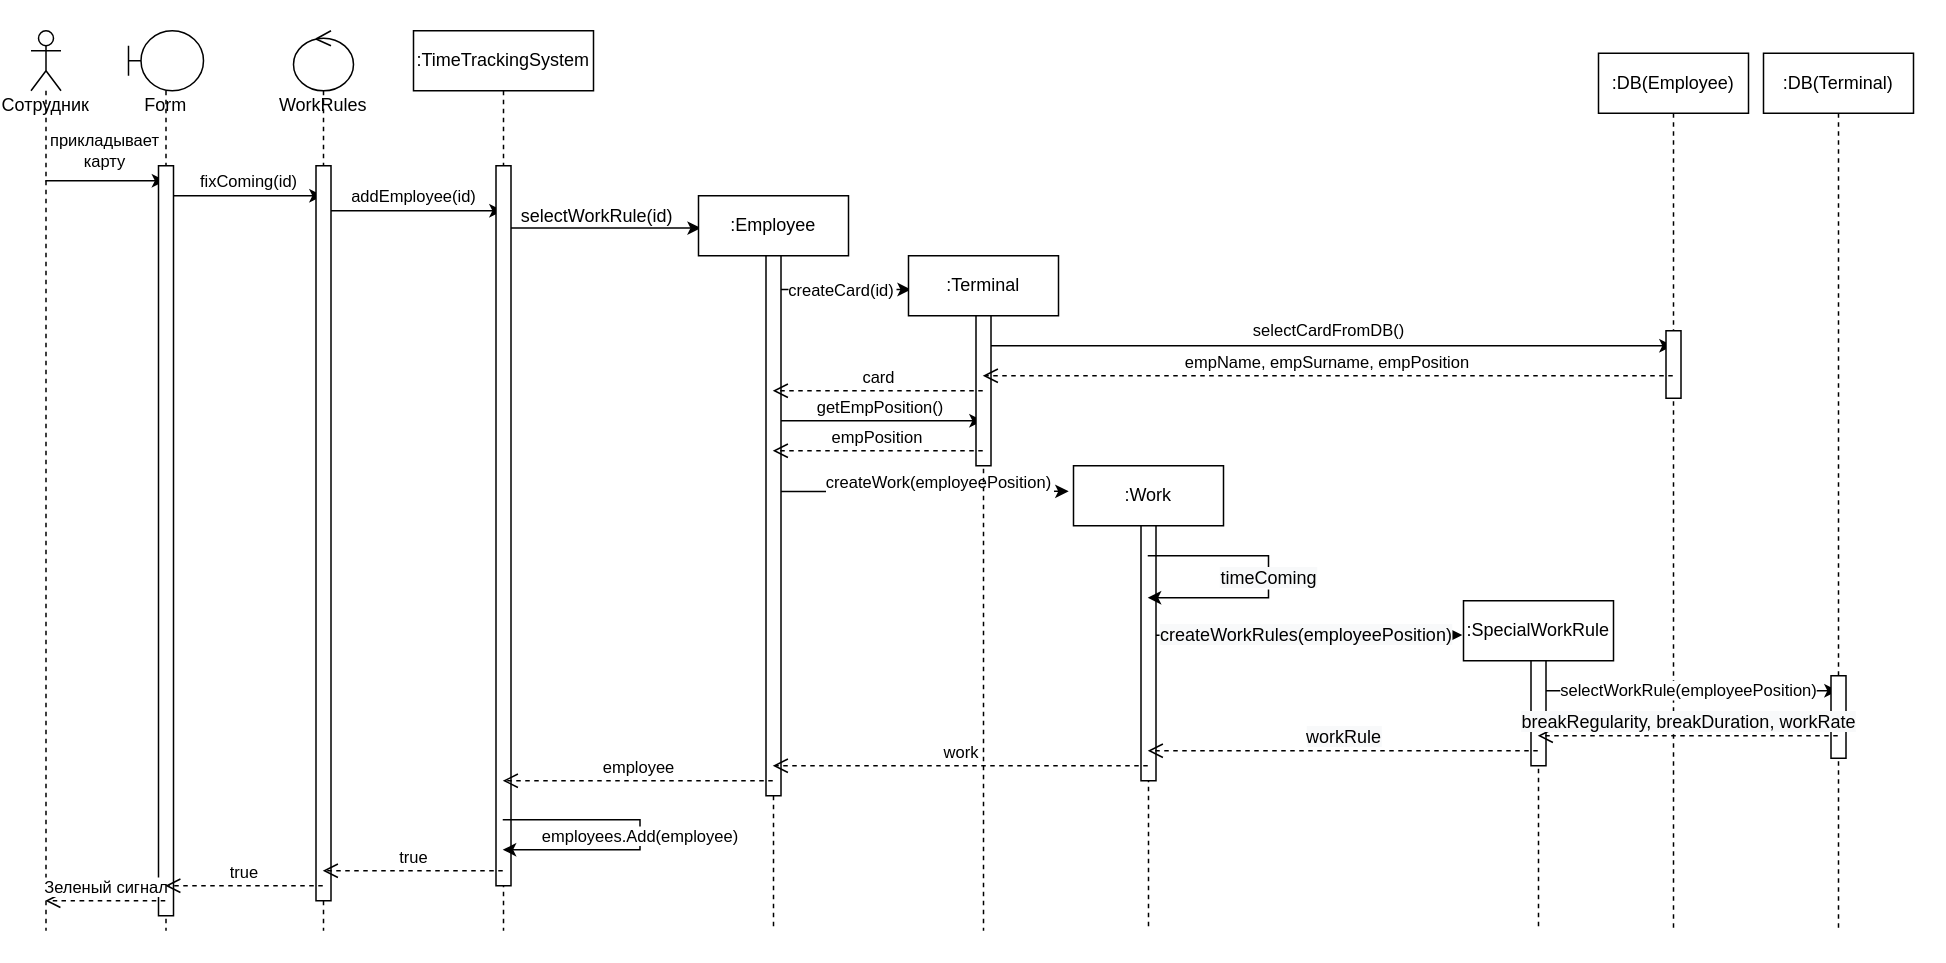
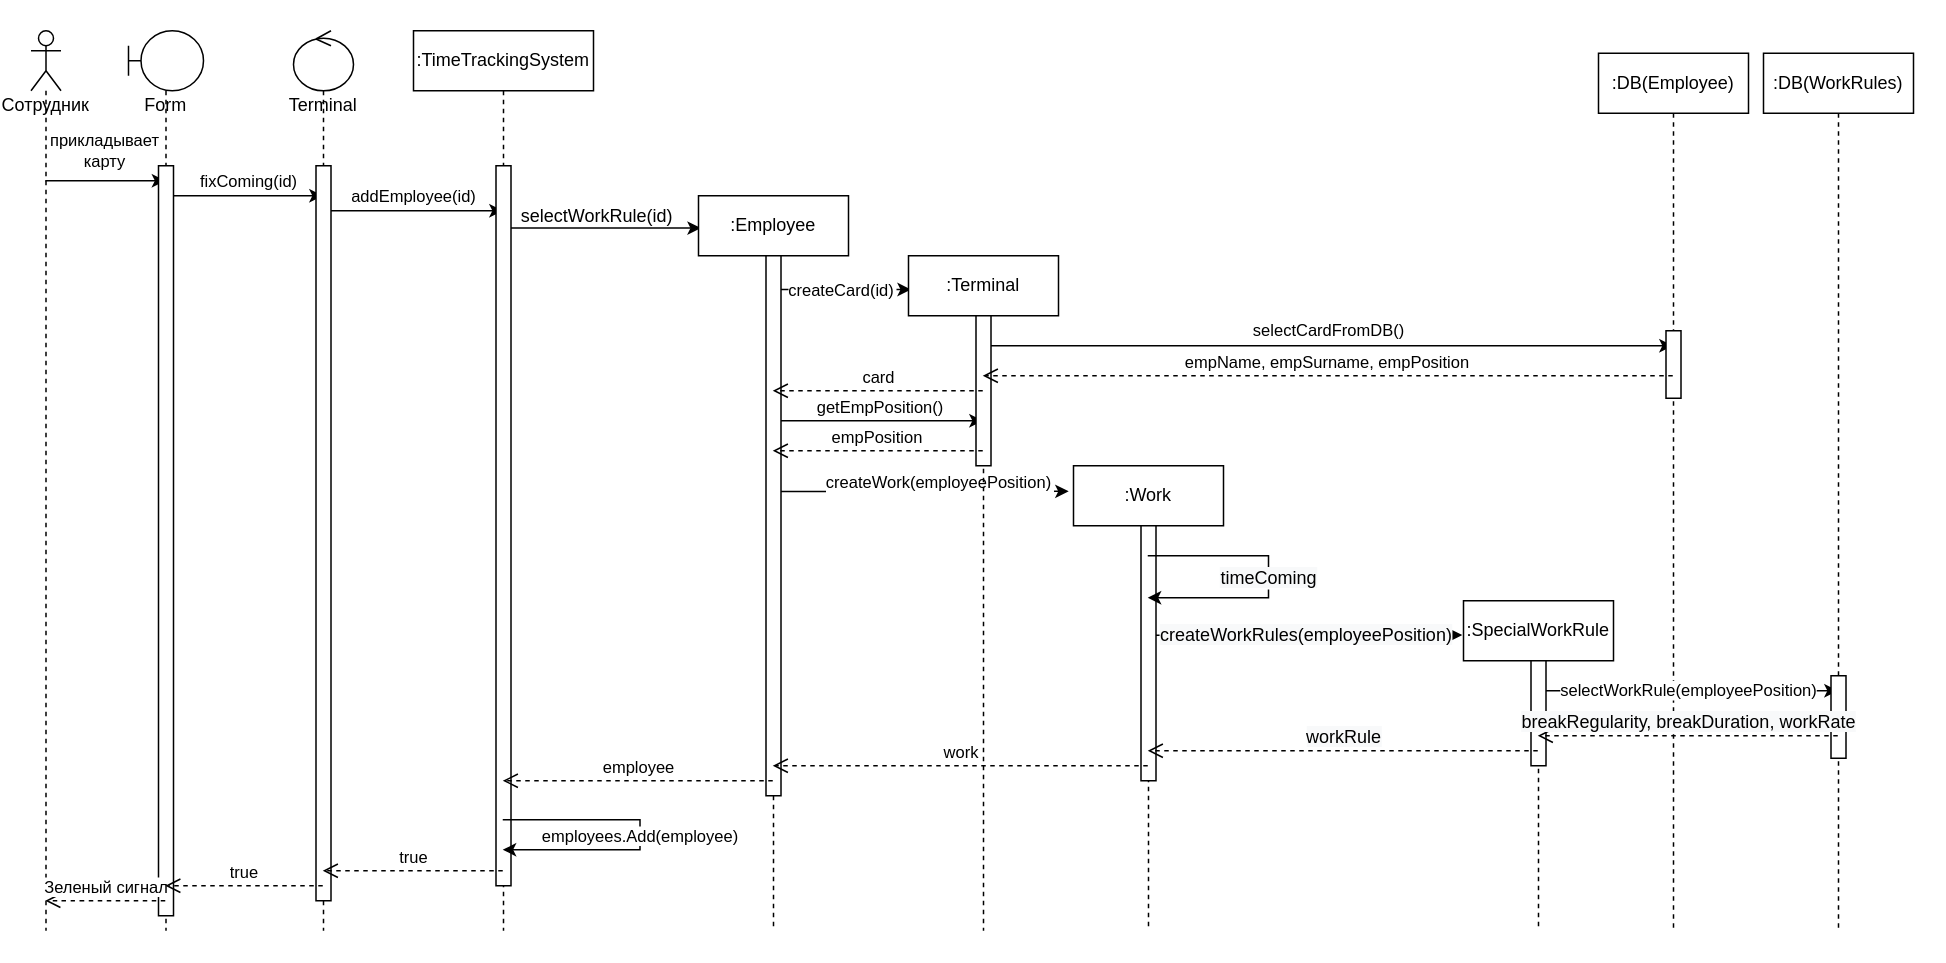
(1838, 83) -> (1838, 83)
(323, 117) -> (323, 117)
